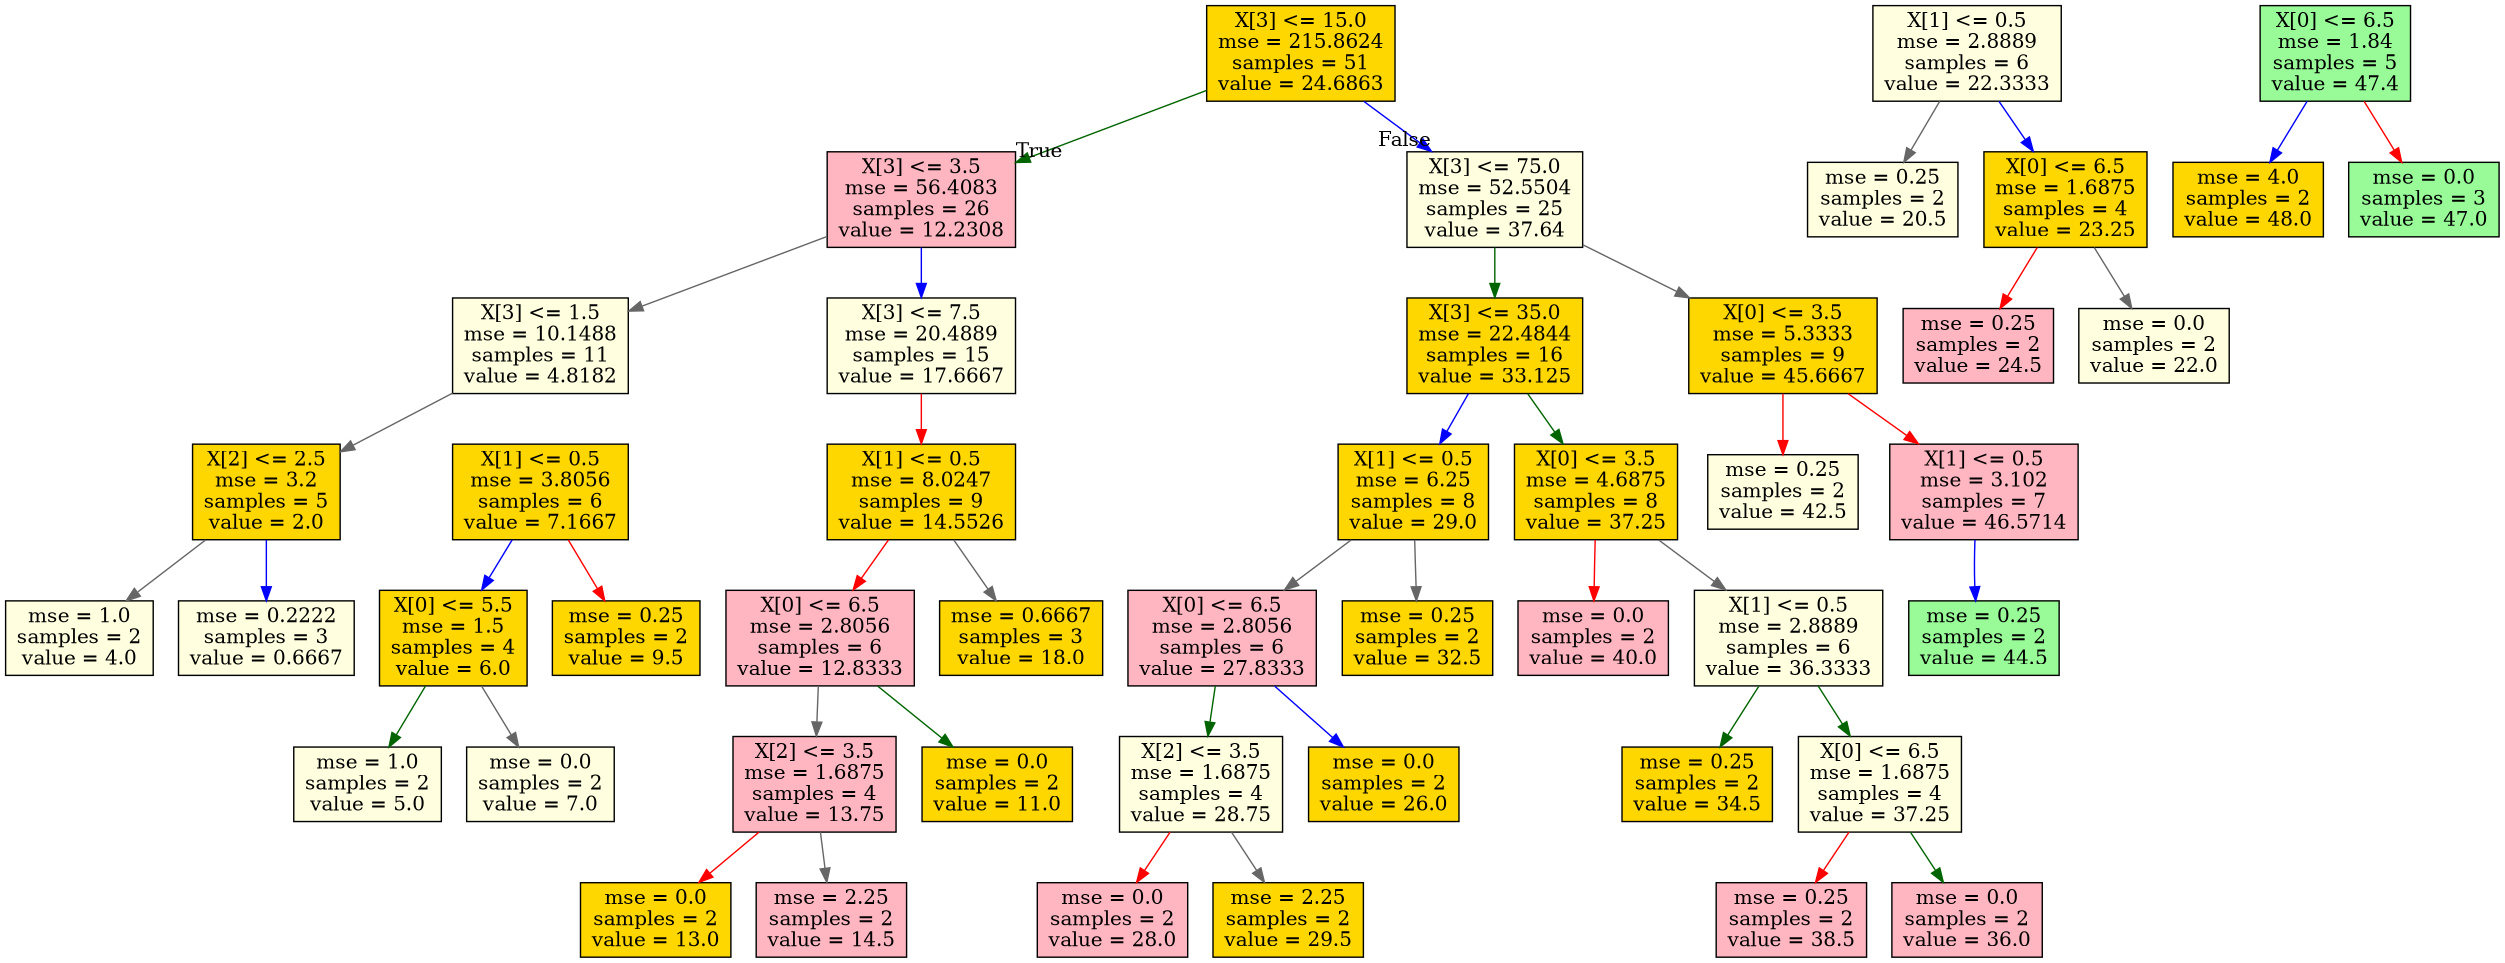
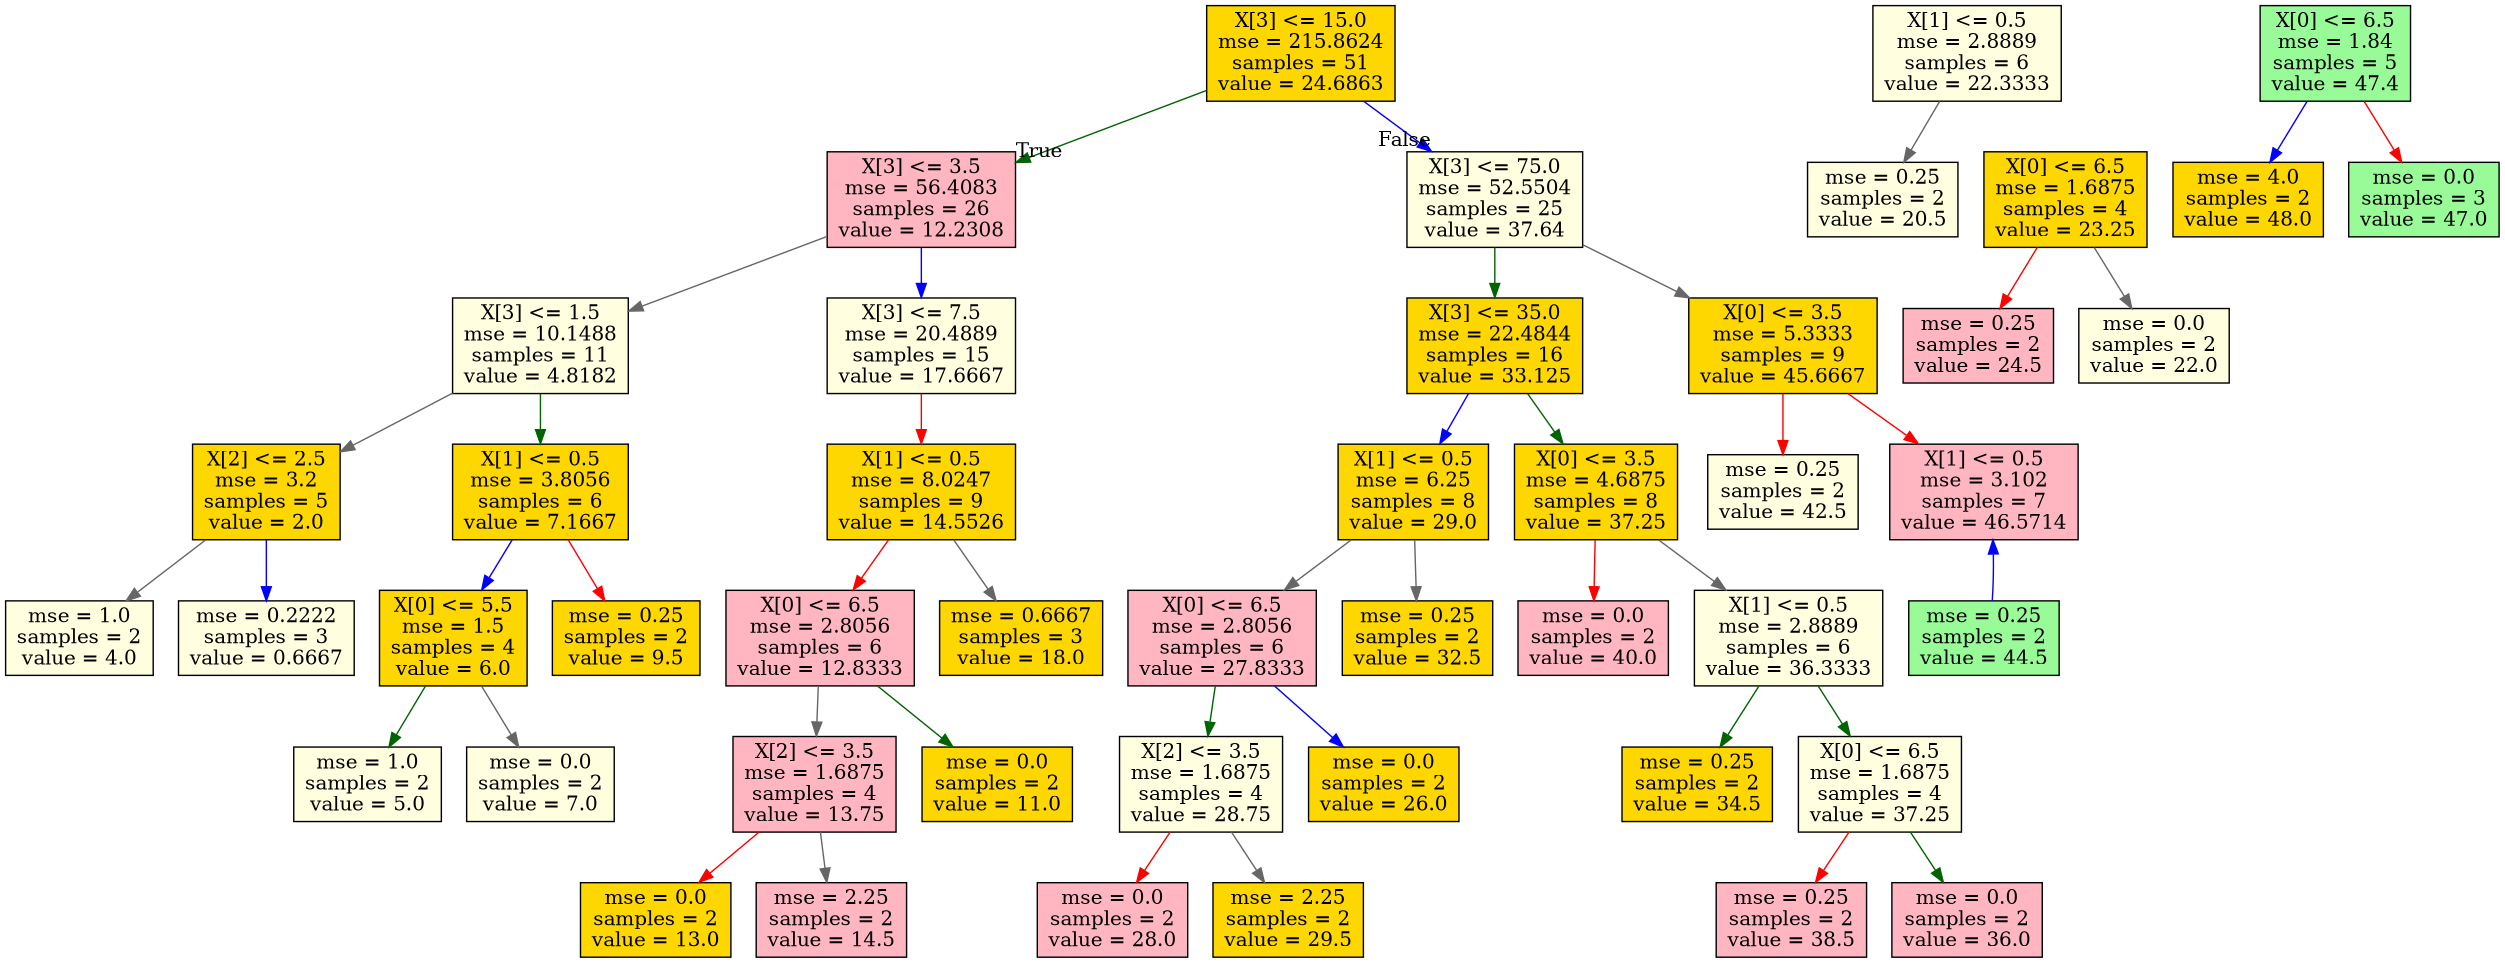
(2012, 120) -> none
none -> (540, 412)
(1974, 563) -> (1993, 578)
